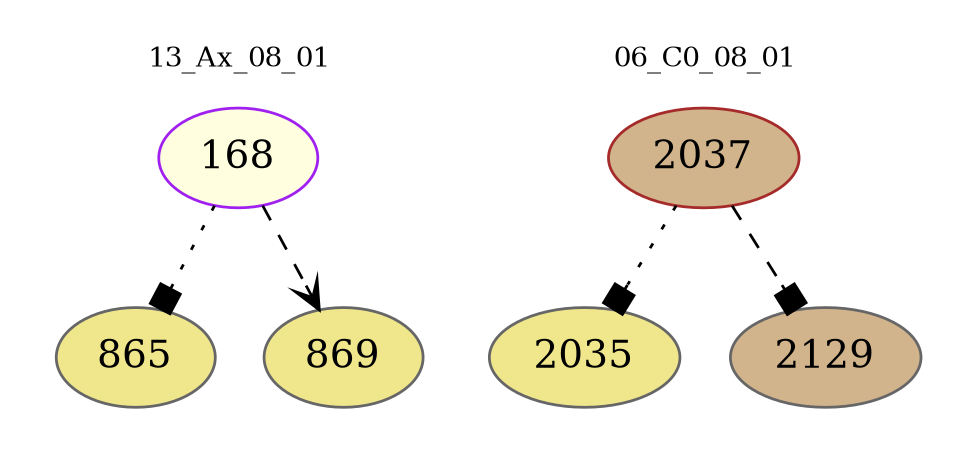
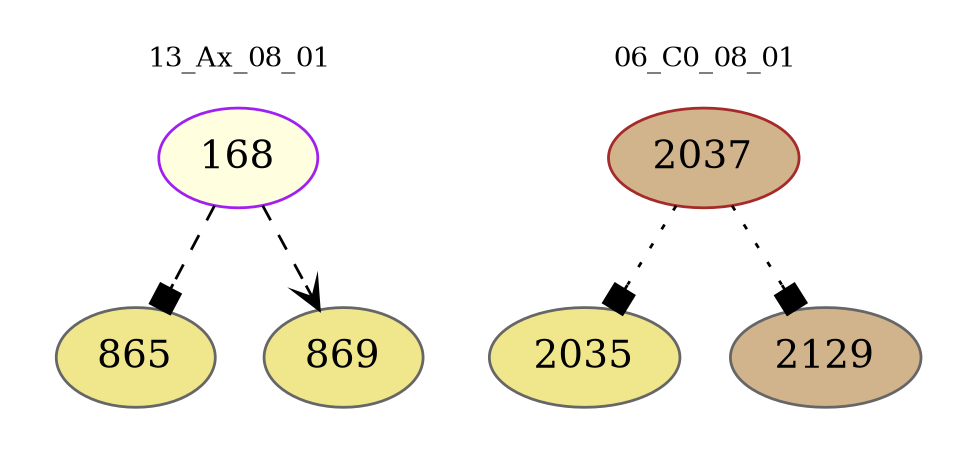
(194, 245) -> (194, 245)
(757, 245) -> (757, 245)
